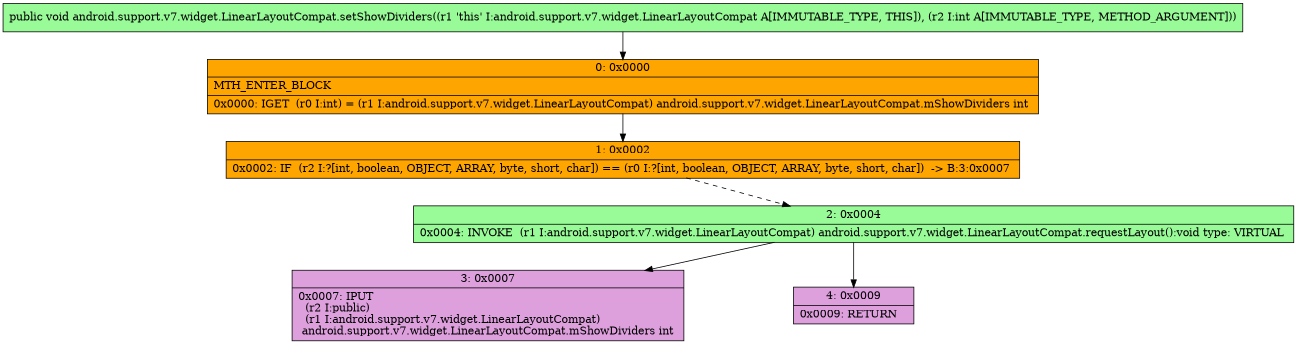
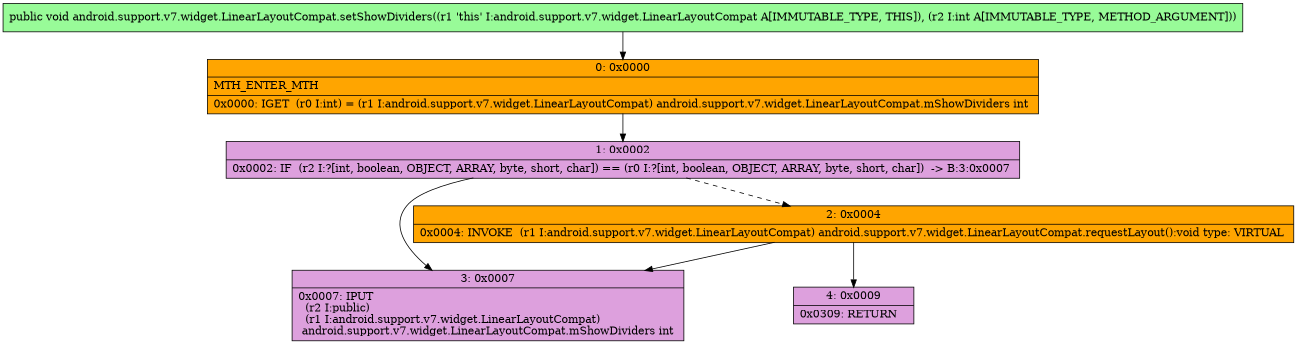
(273, 86) -> (266, 86)
(623, 160) -> (623, 160)
none -> (408, 205)
(854, 224) -> (854, 224)
(854, 314) -> (854, 314)
